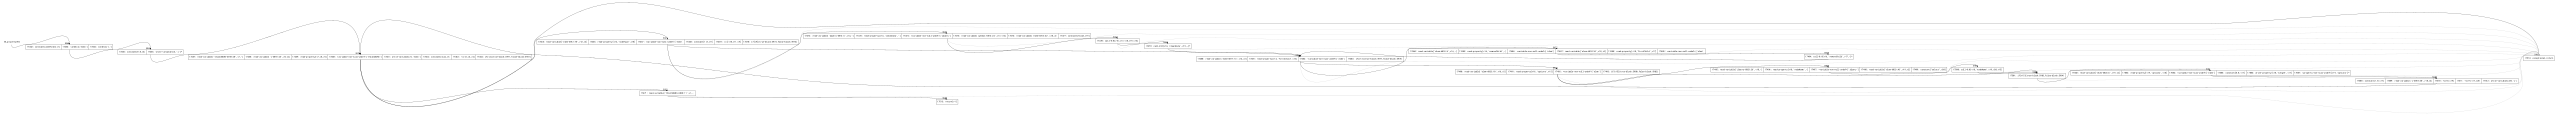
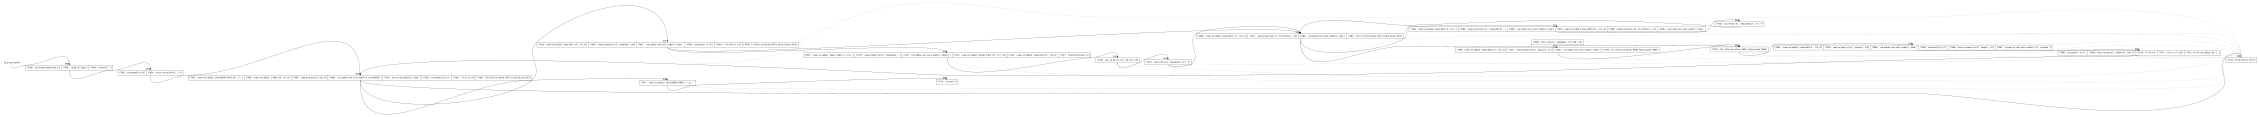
(1829, 70) -> none
